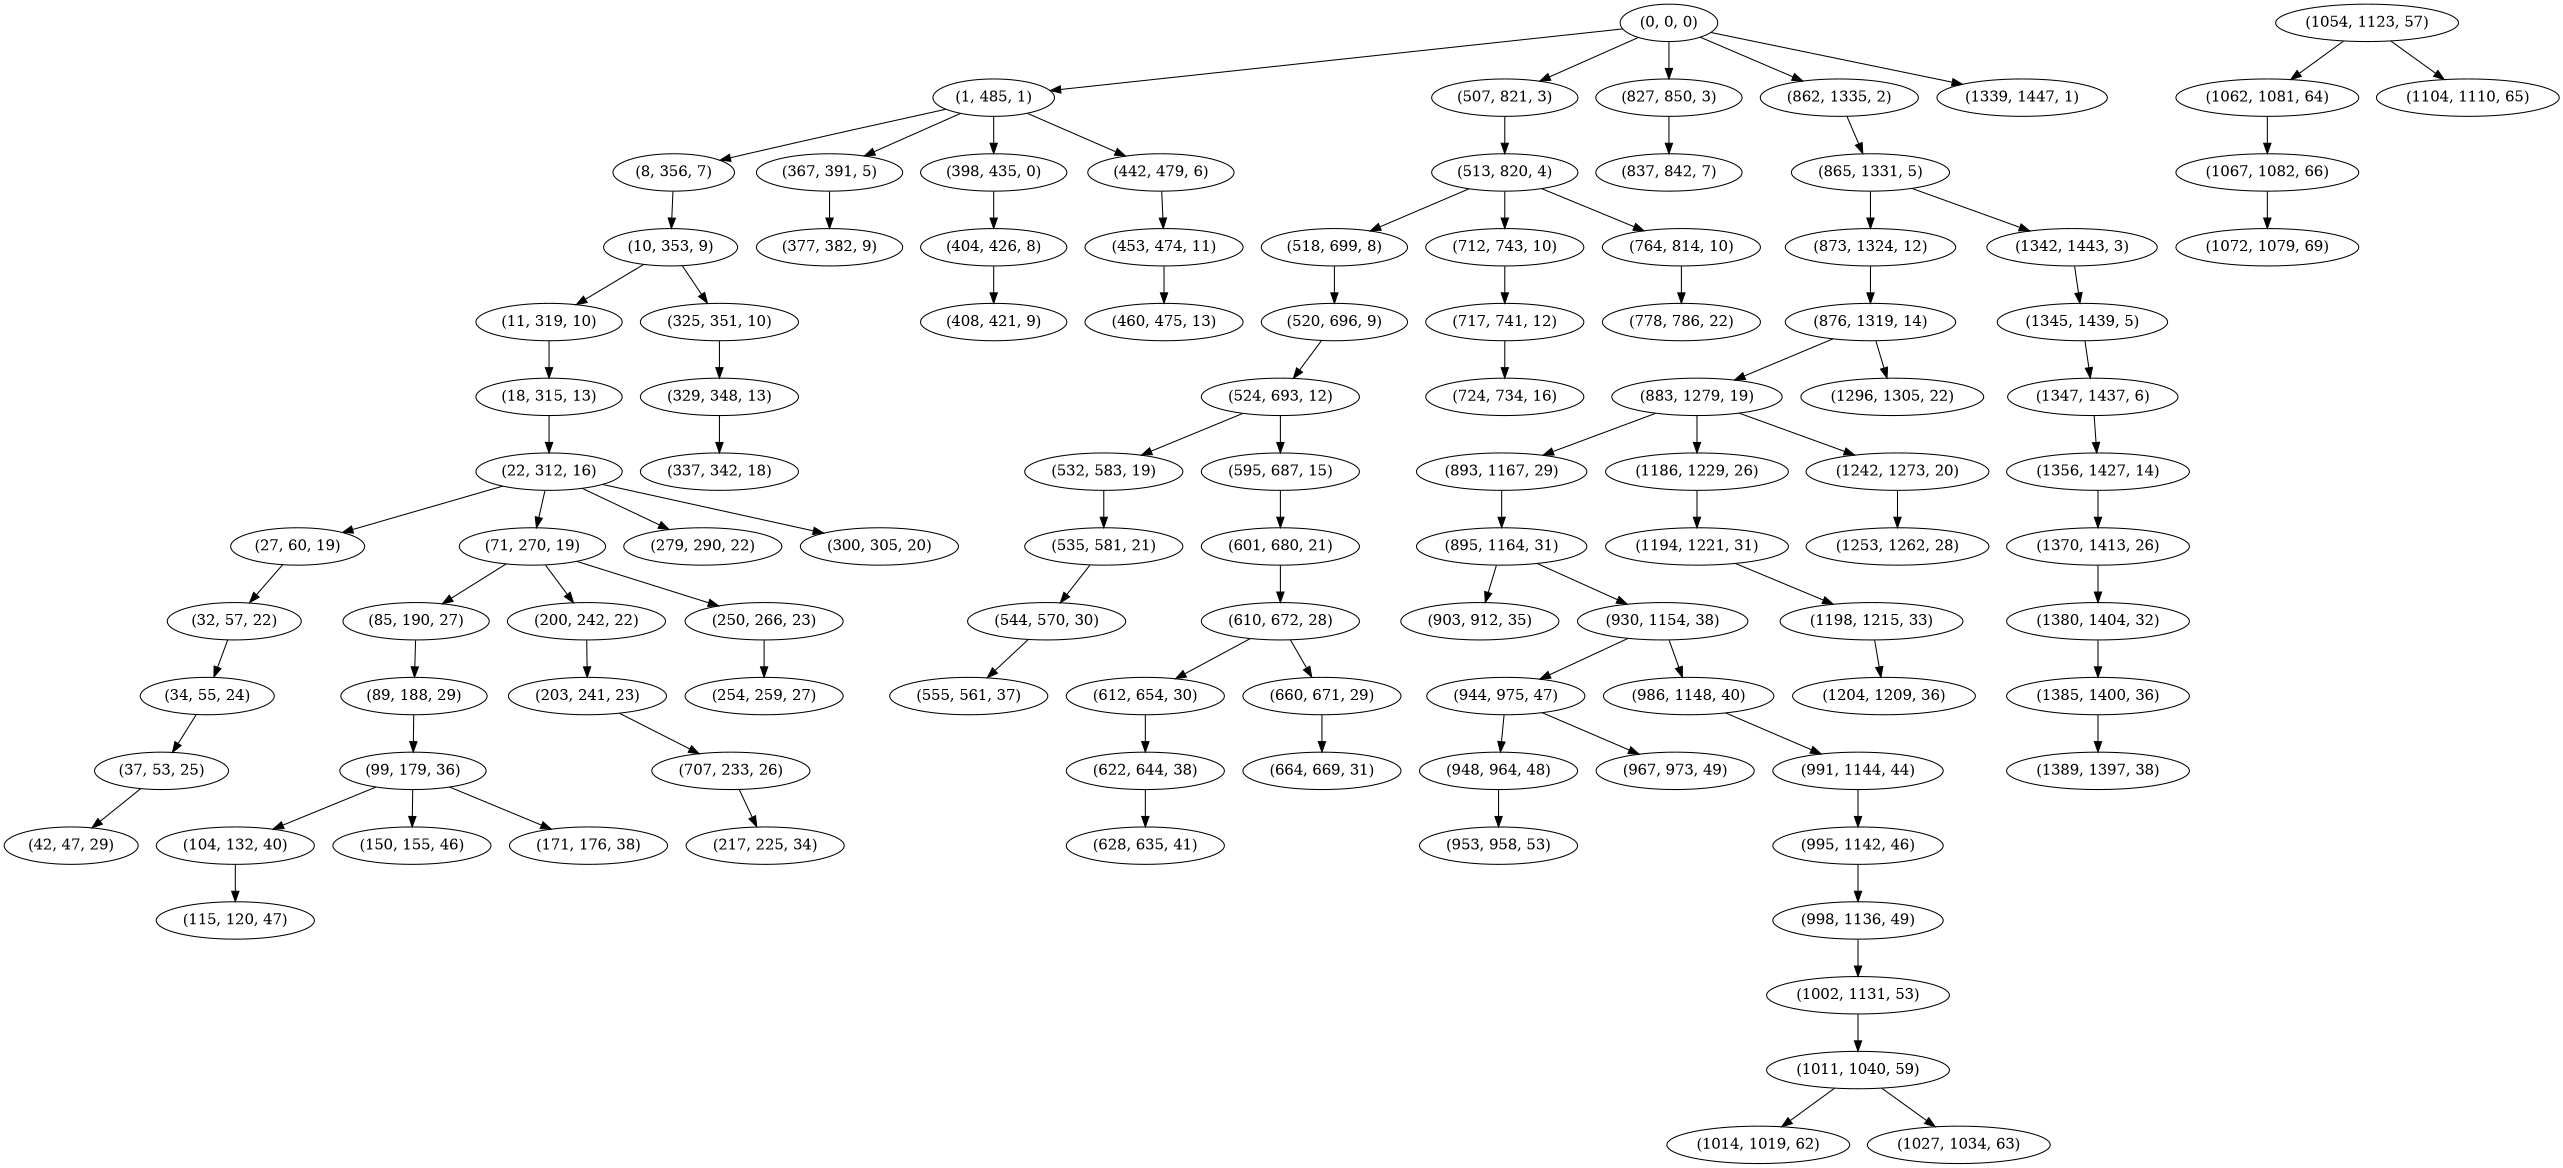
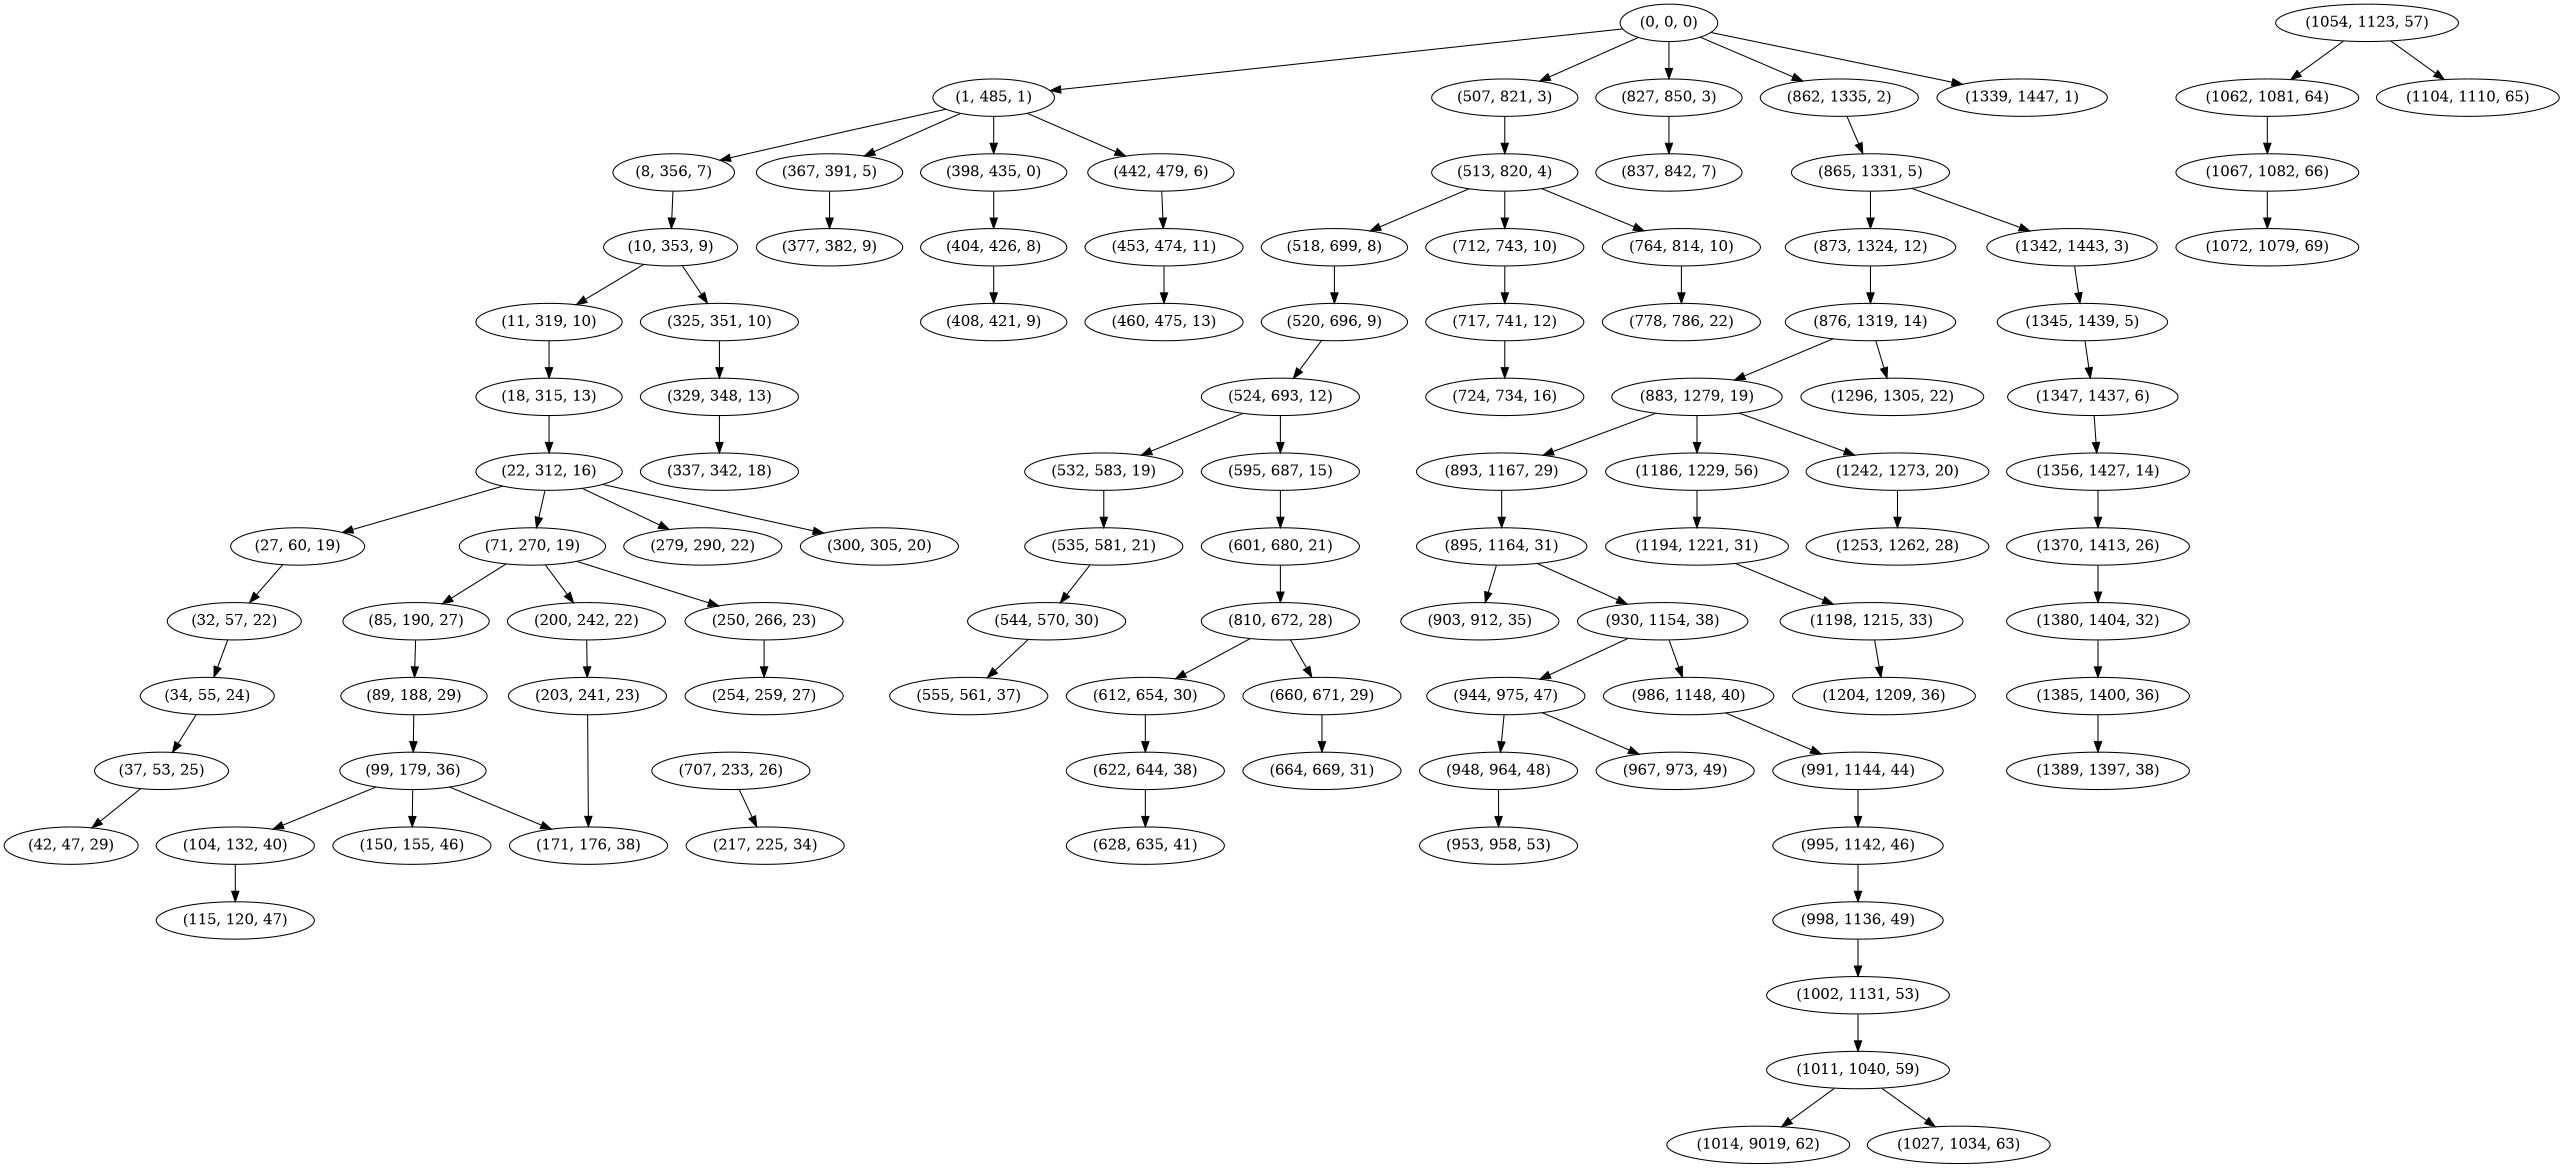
(1697, 472) -> (1697, 472)
(1280, 621) -> (1280, 621)
(655, 731) -> (588, 766)
(1758, 1145) -> (1758, 1145)
